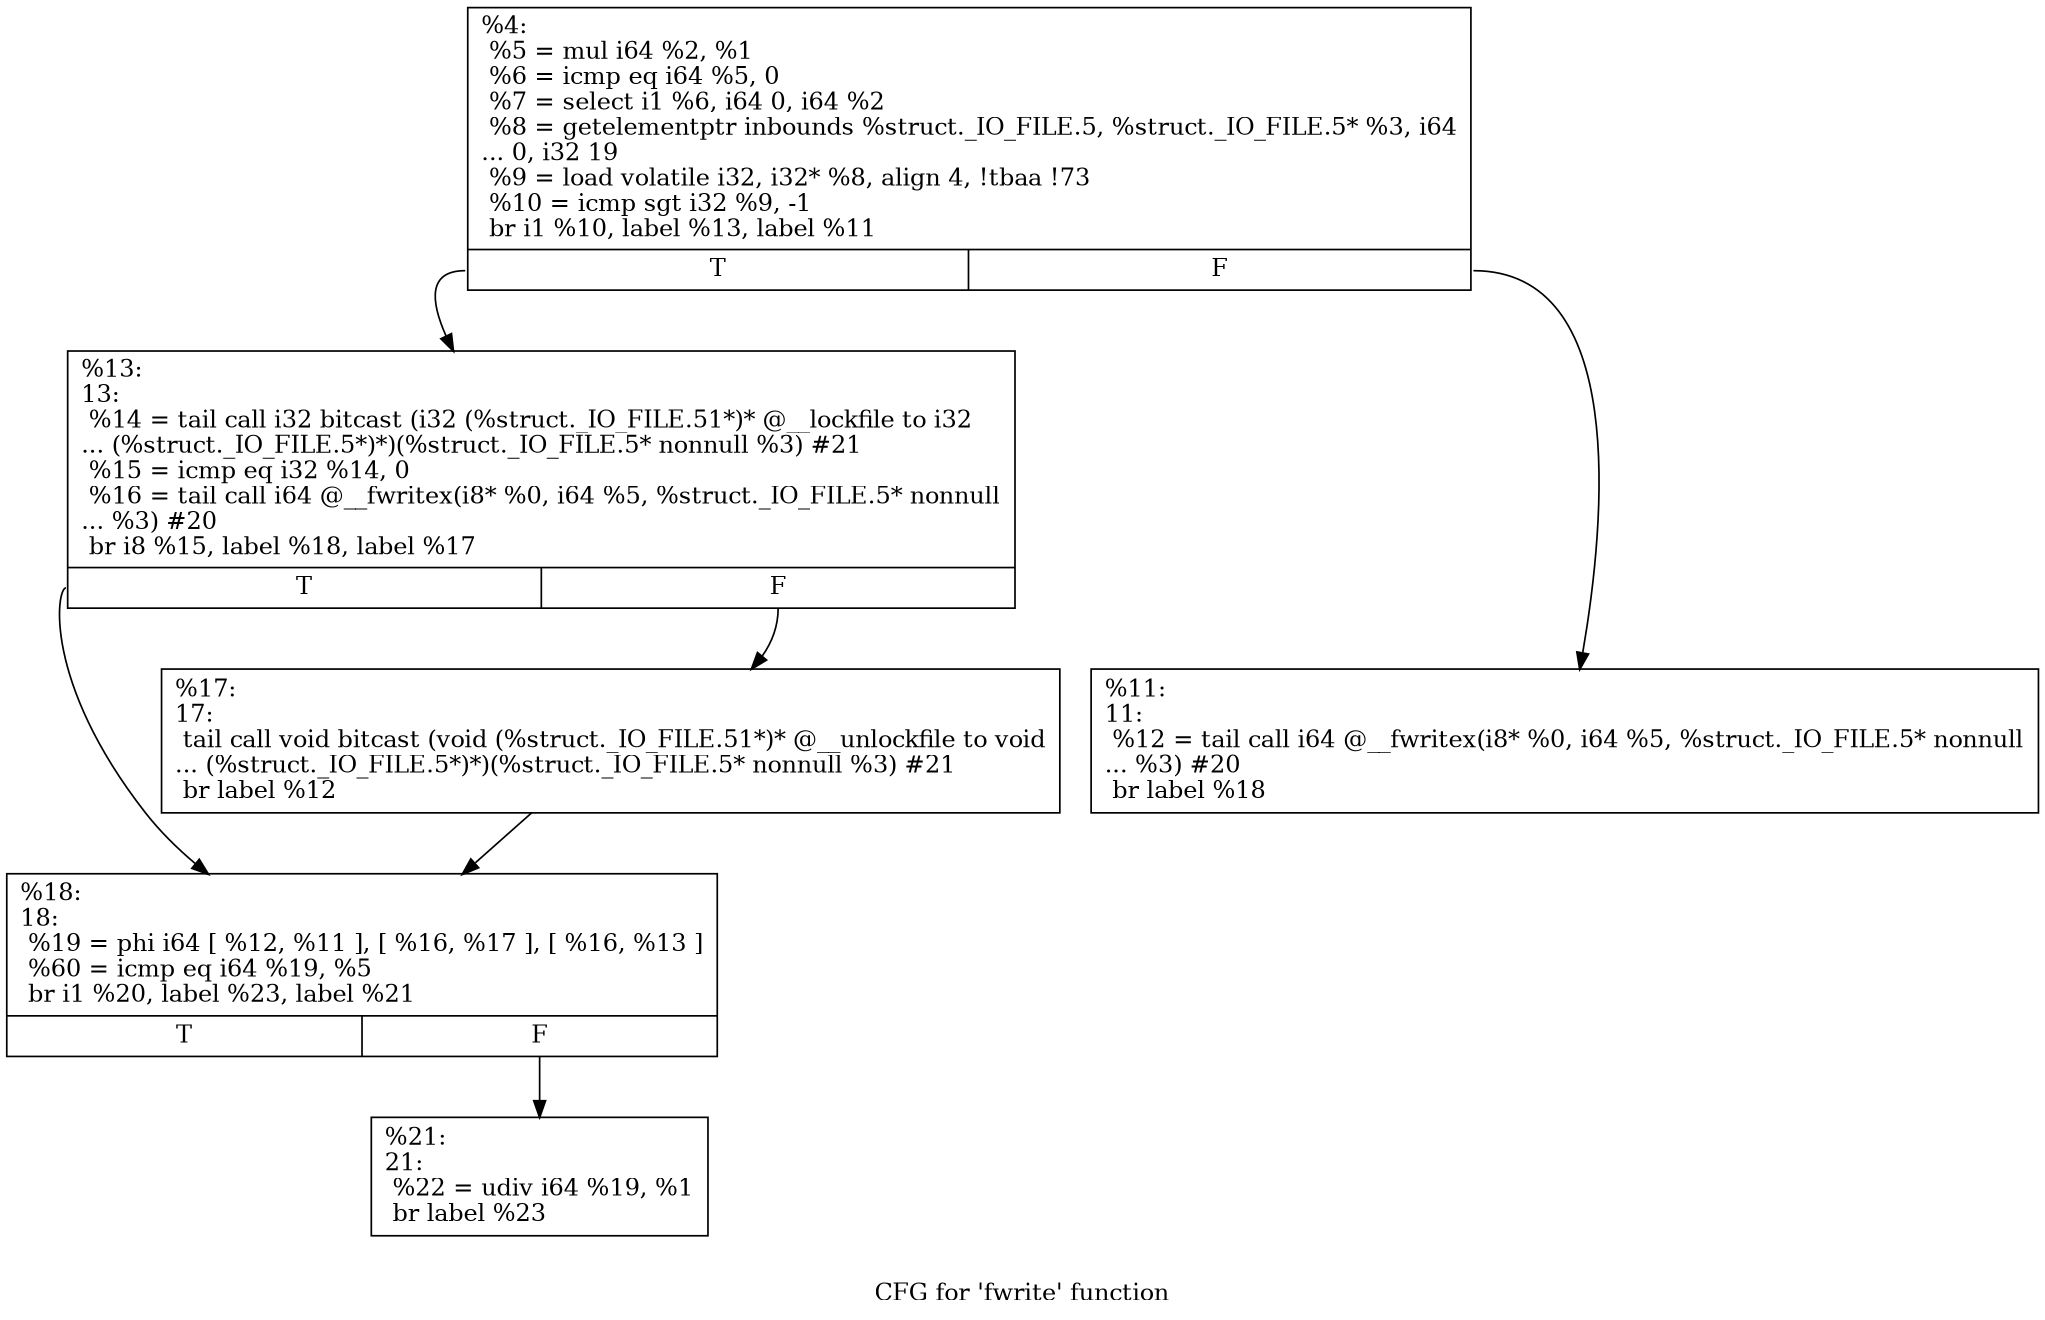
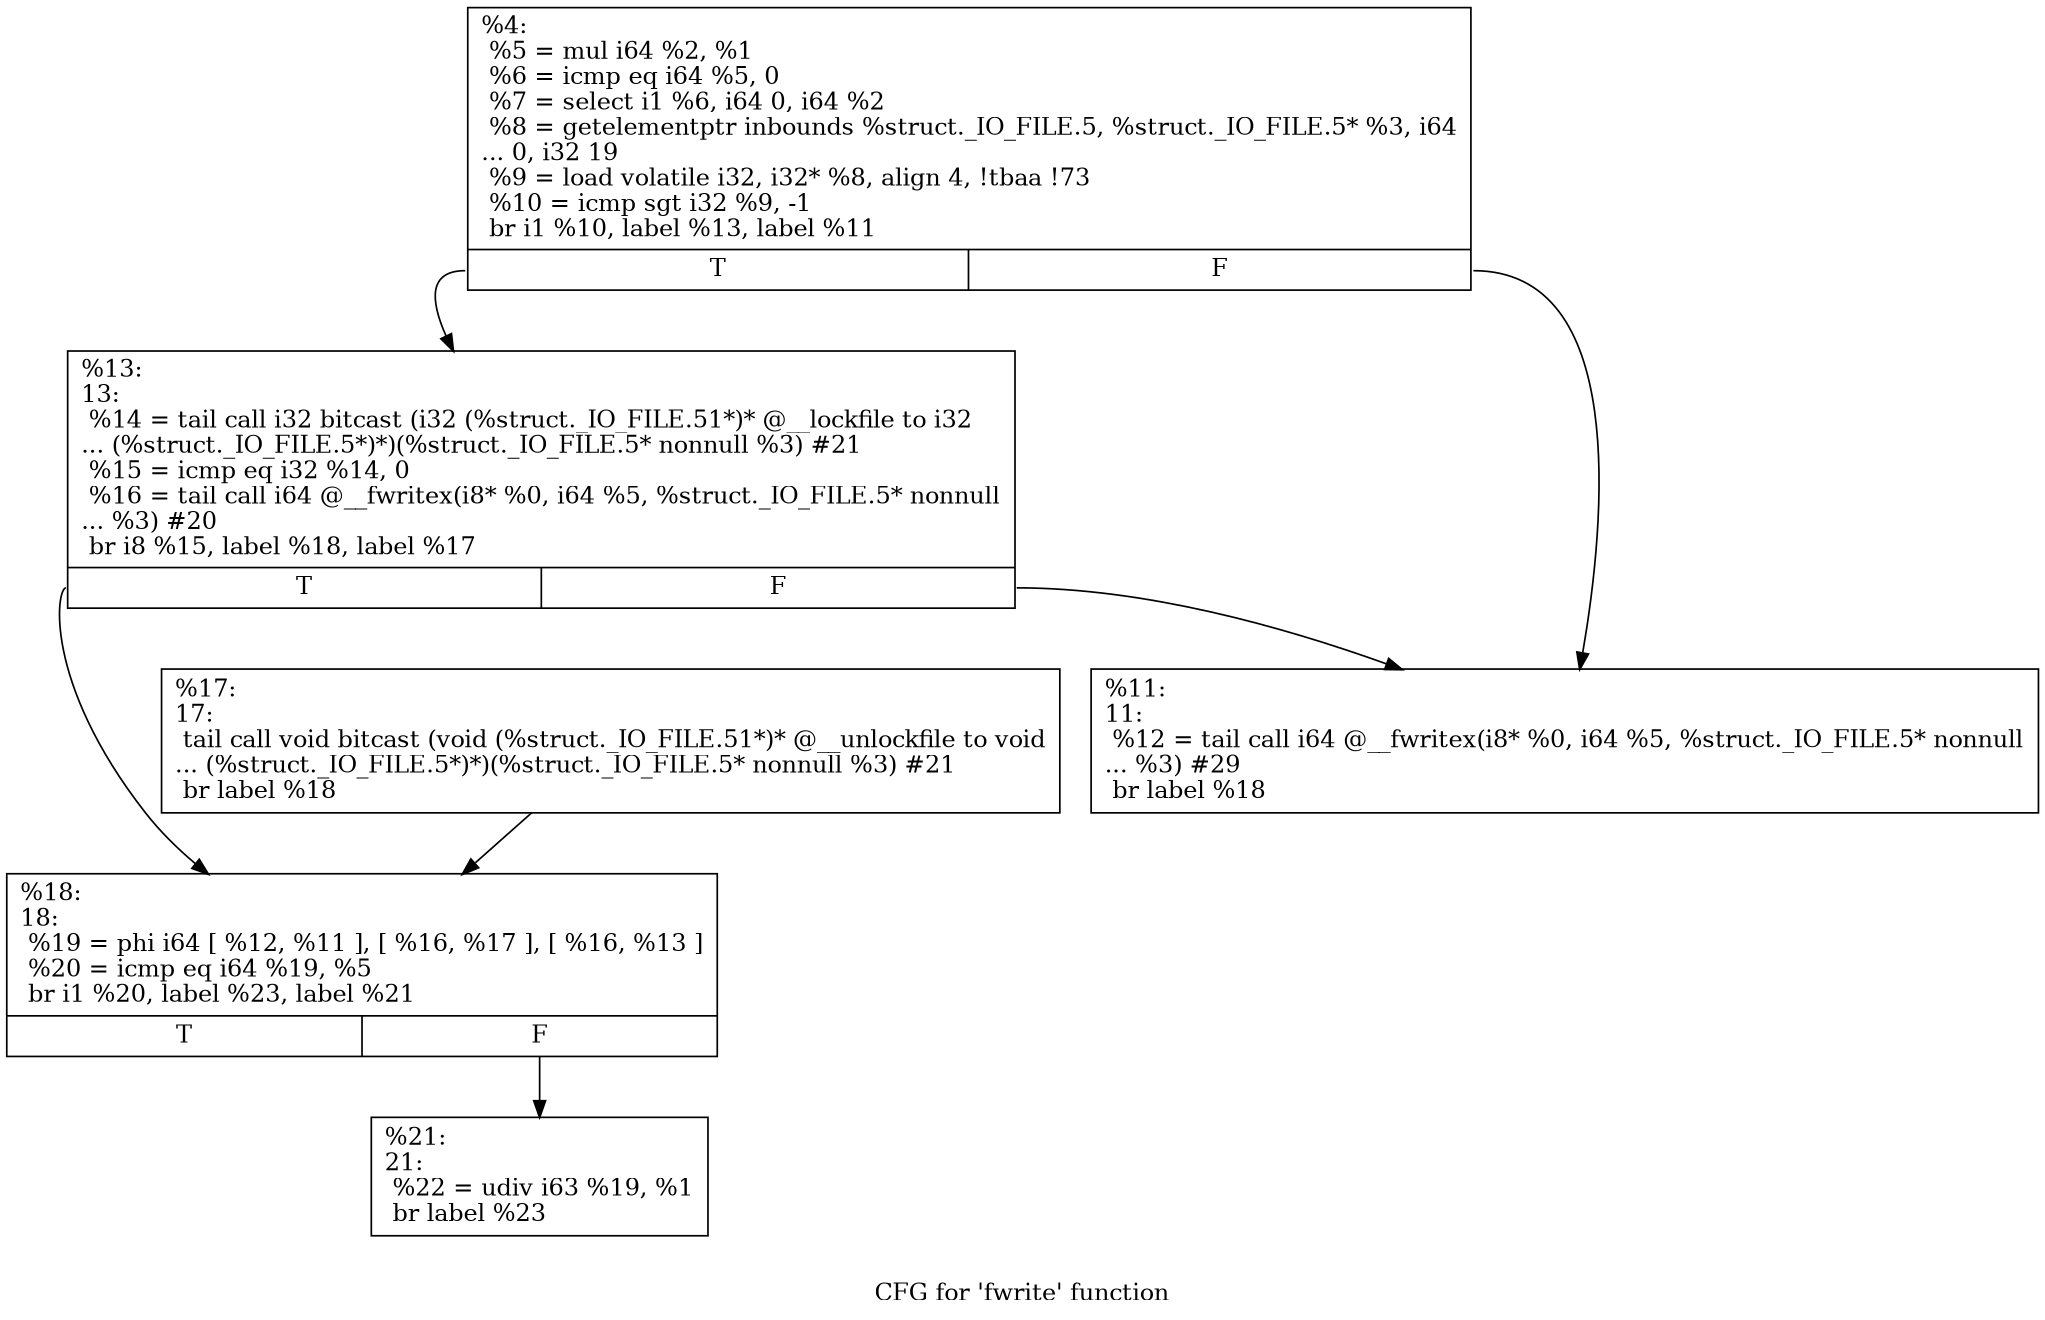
(774, 633) -> (1205, 611)
(1173, 765) -> (1173, 765)
(256, 791) -> (256, 791)
(196, 969) -> (196, 969)
(540, 1188) -> (540, 1188)
